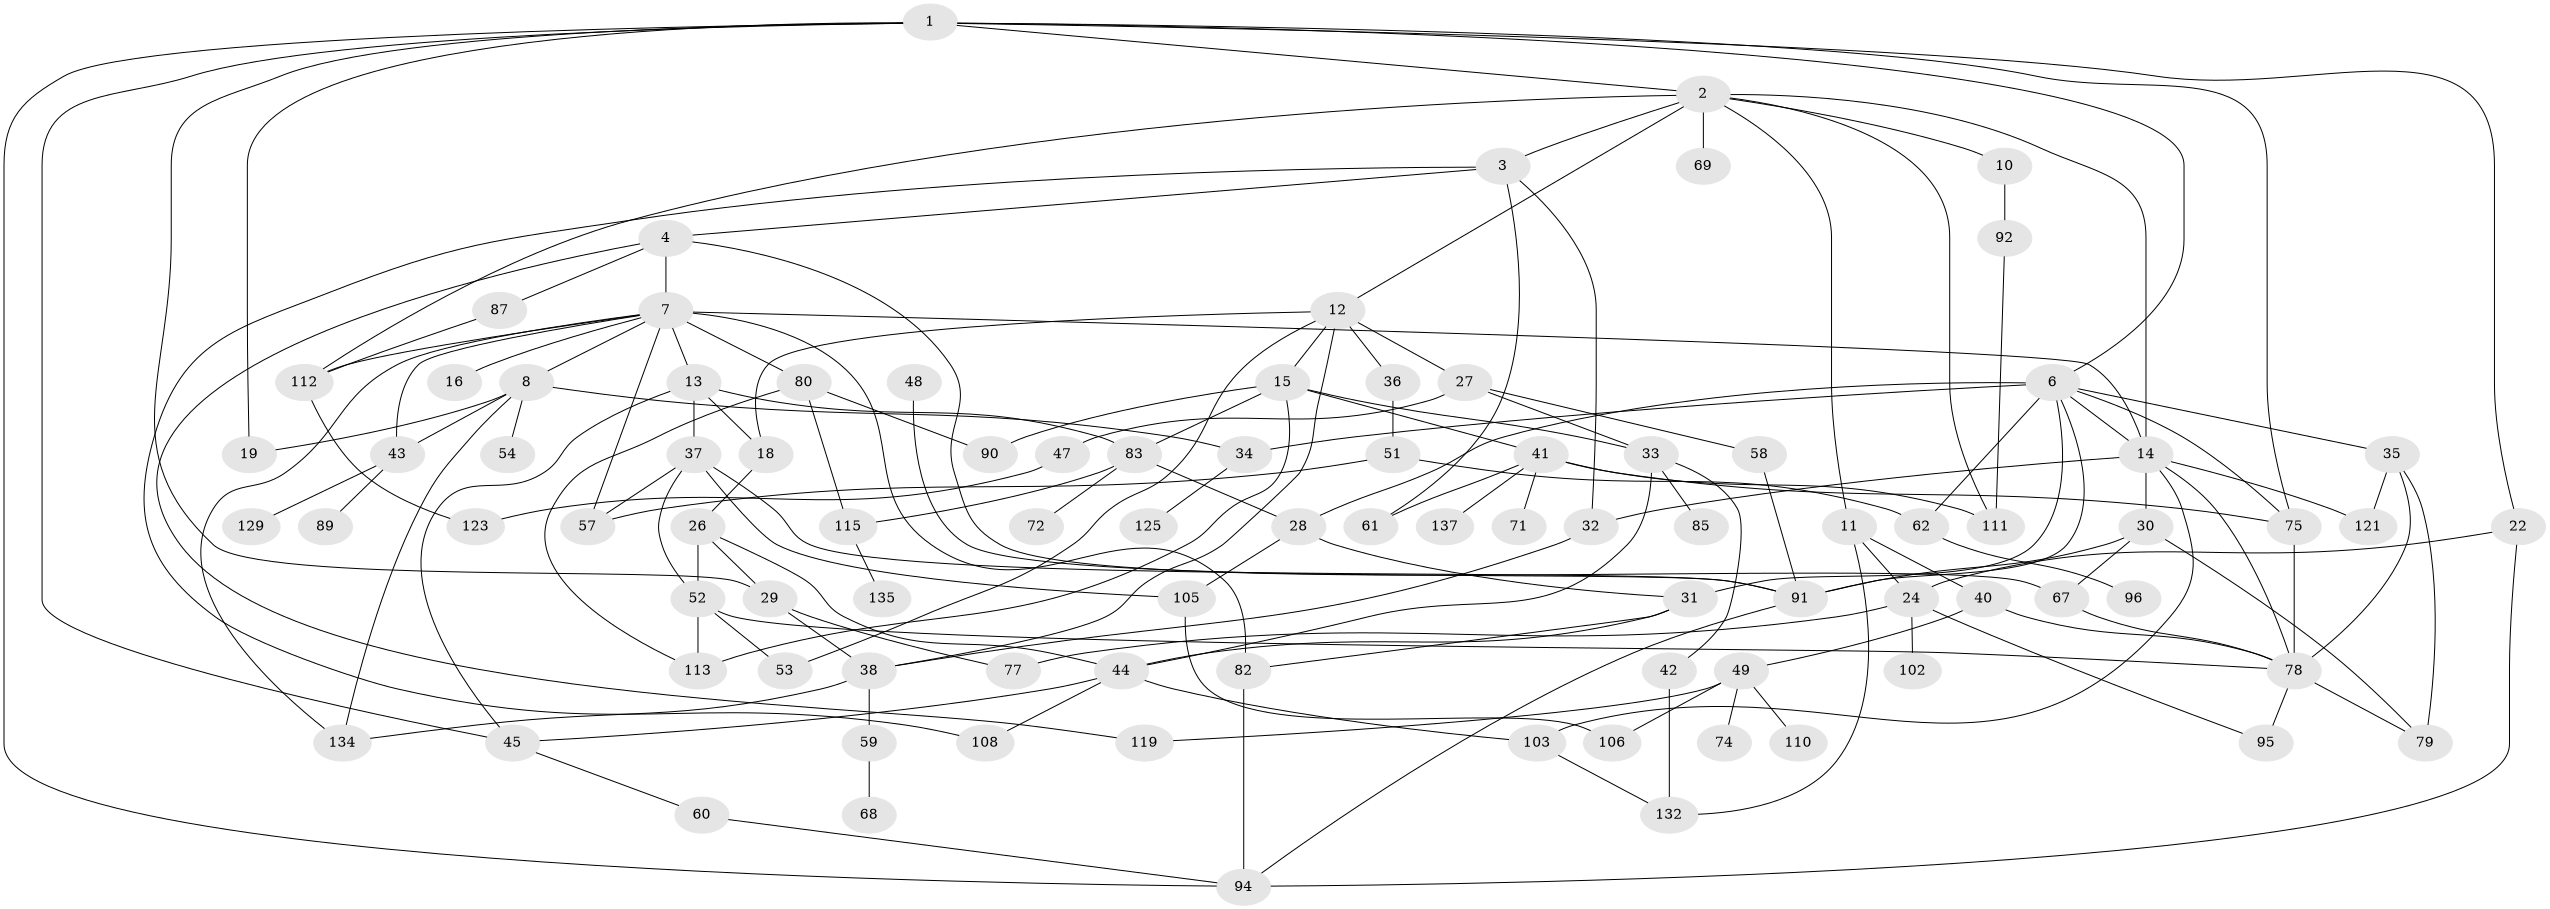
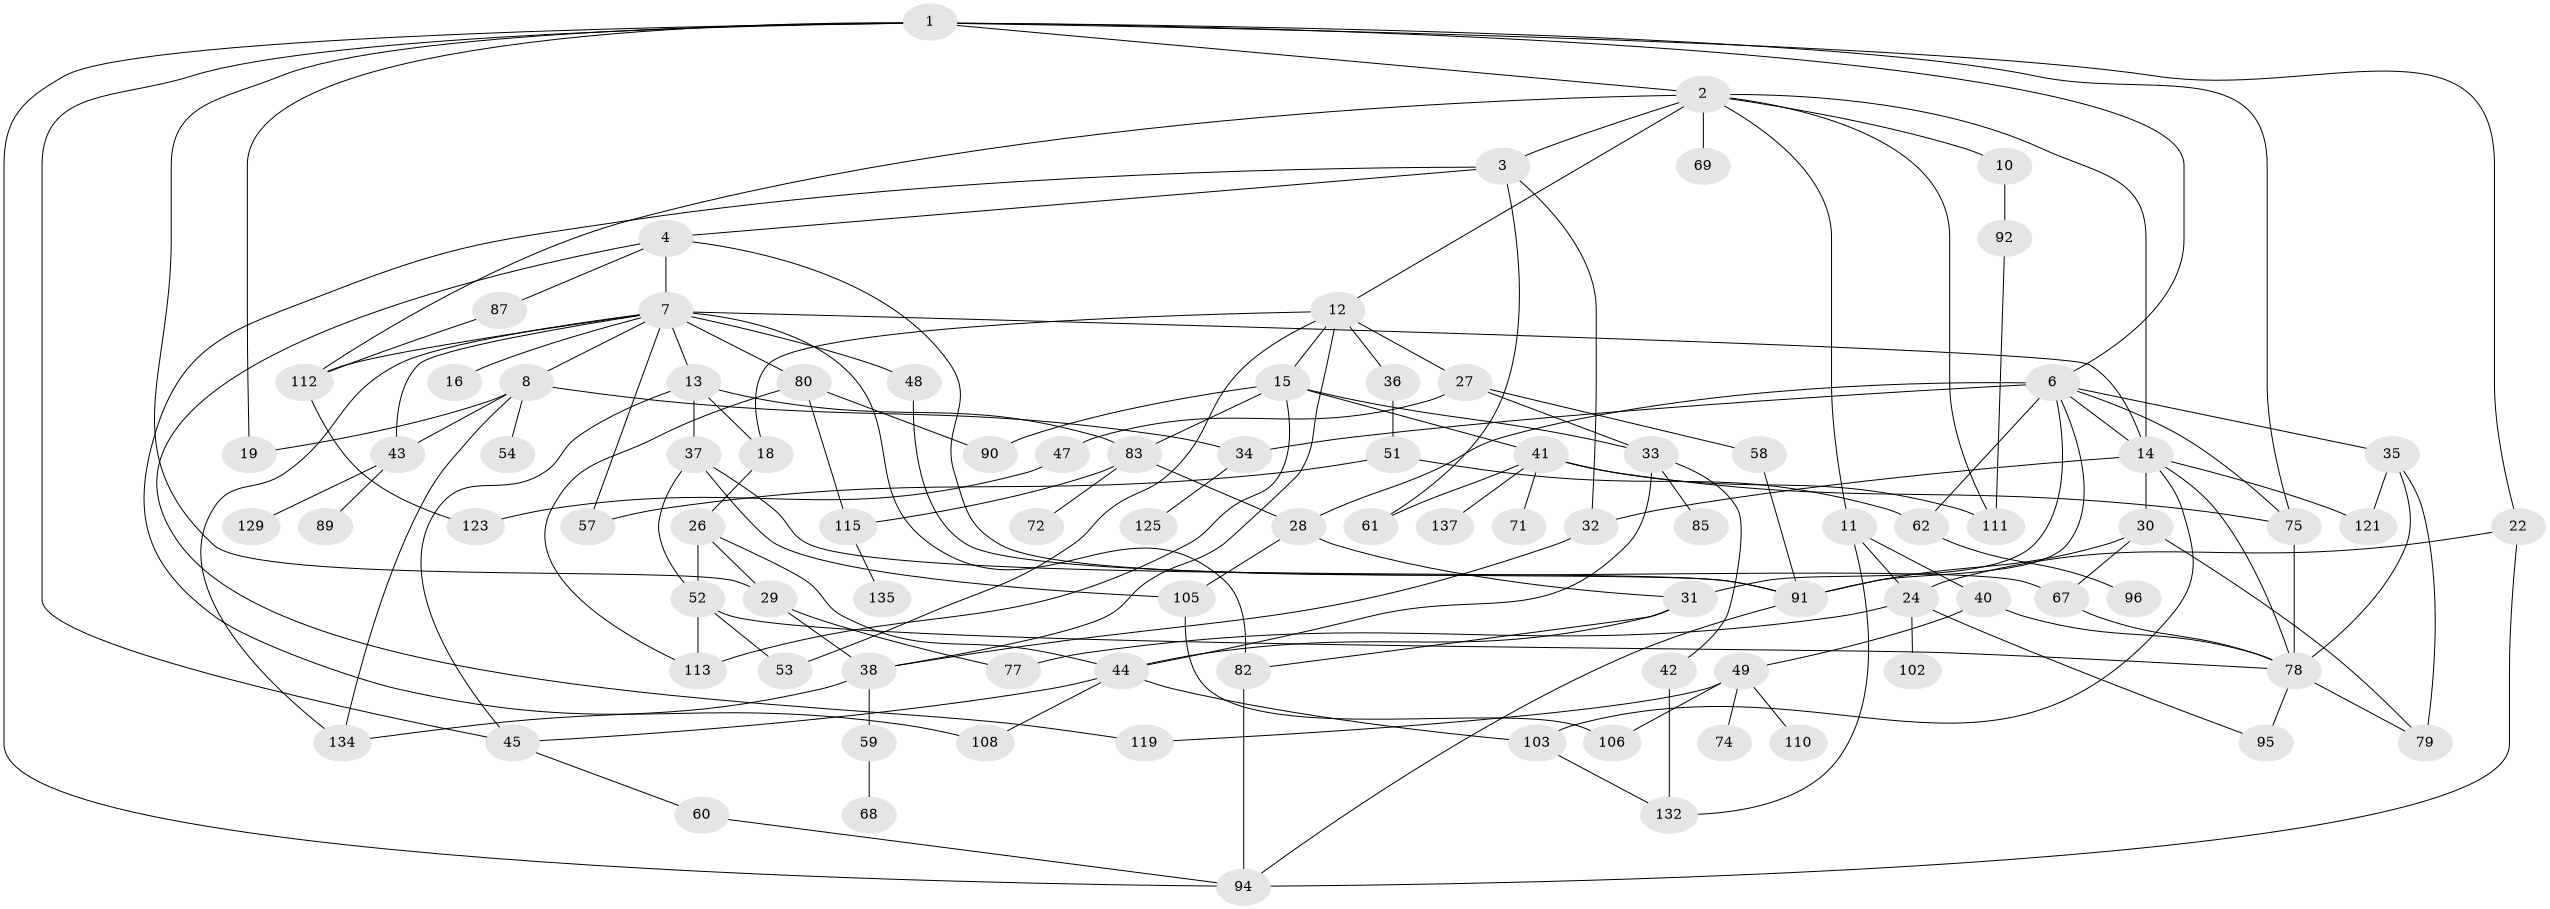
none -> (768, 334)
(641, 491) -> none
